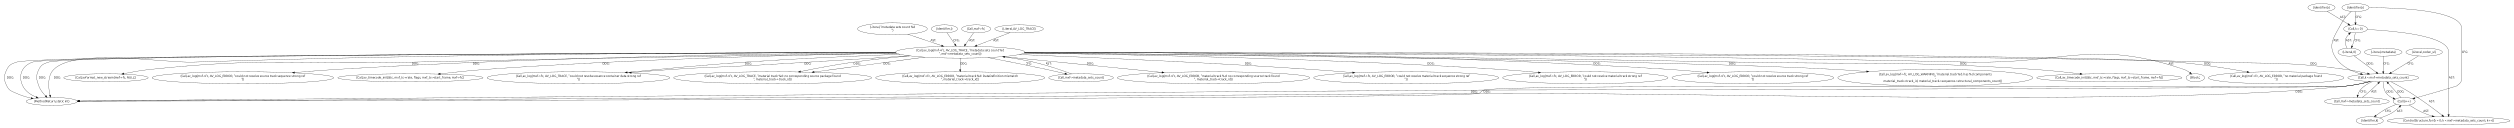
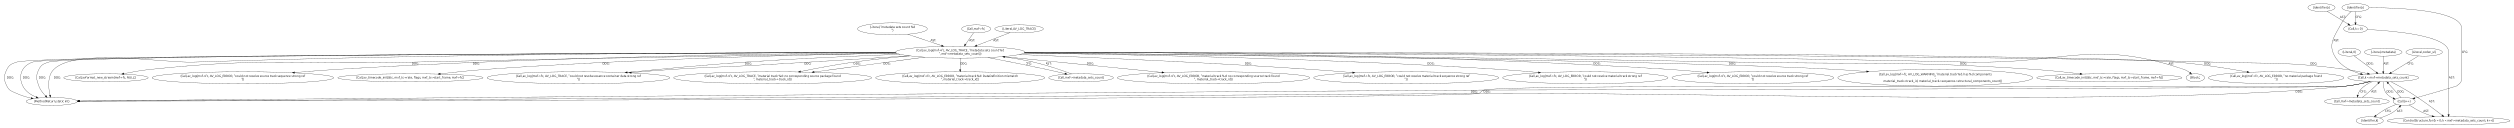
(944, 29) -> none
(2354, 40) -> none
(2345, 41) -> none
(2387, 64) -> (2387, 64)
